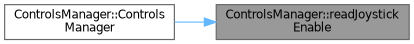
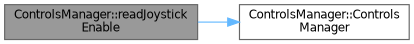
(189, 22) -> (213, 22)
